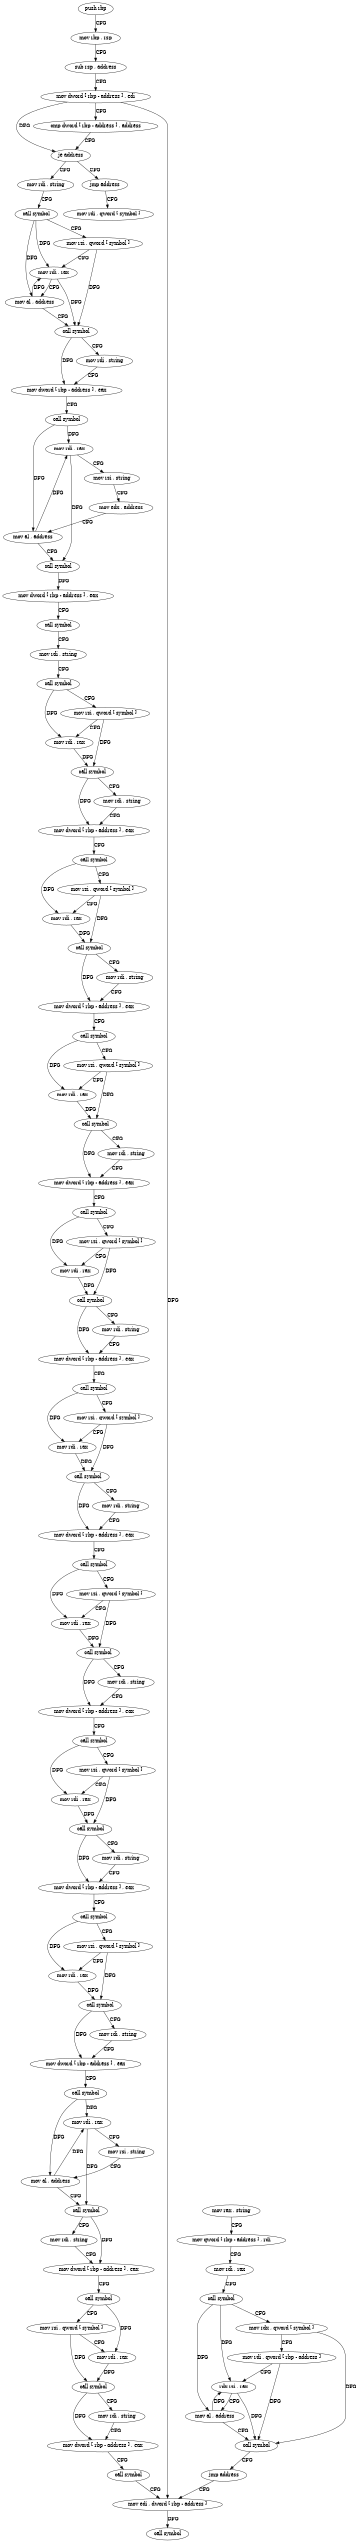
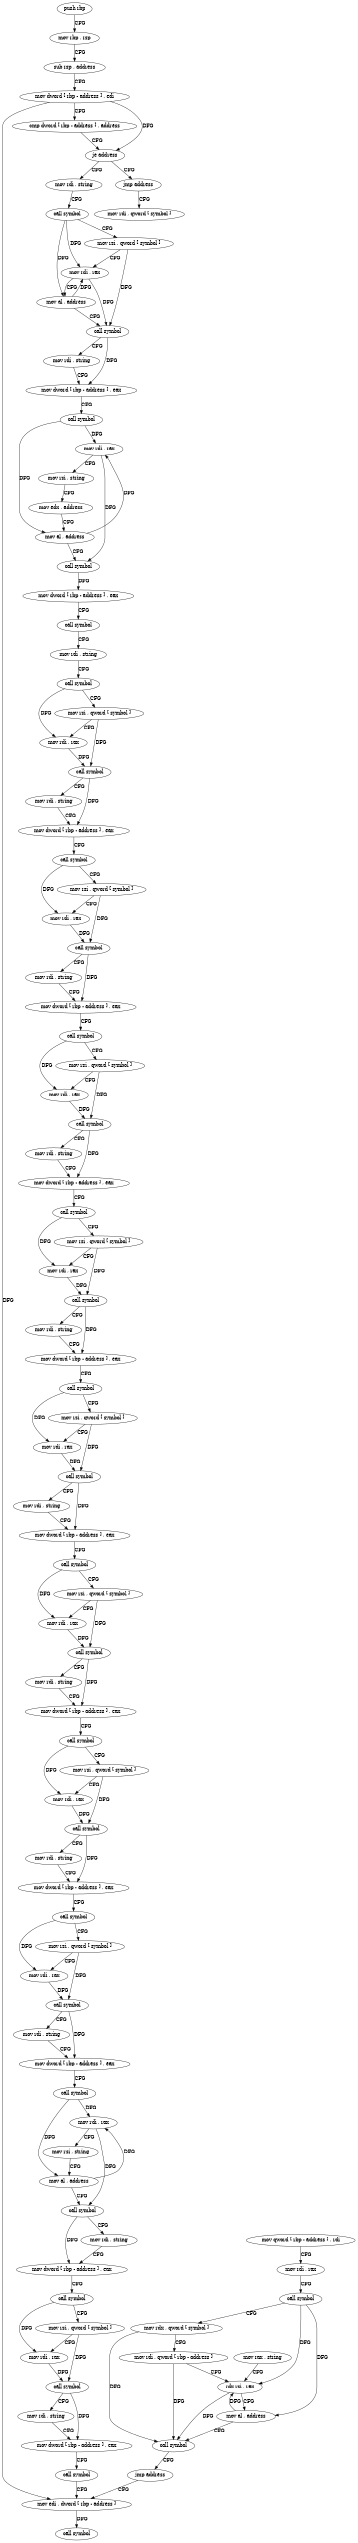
(231, 2224) -> (252, 2371)
